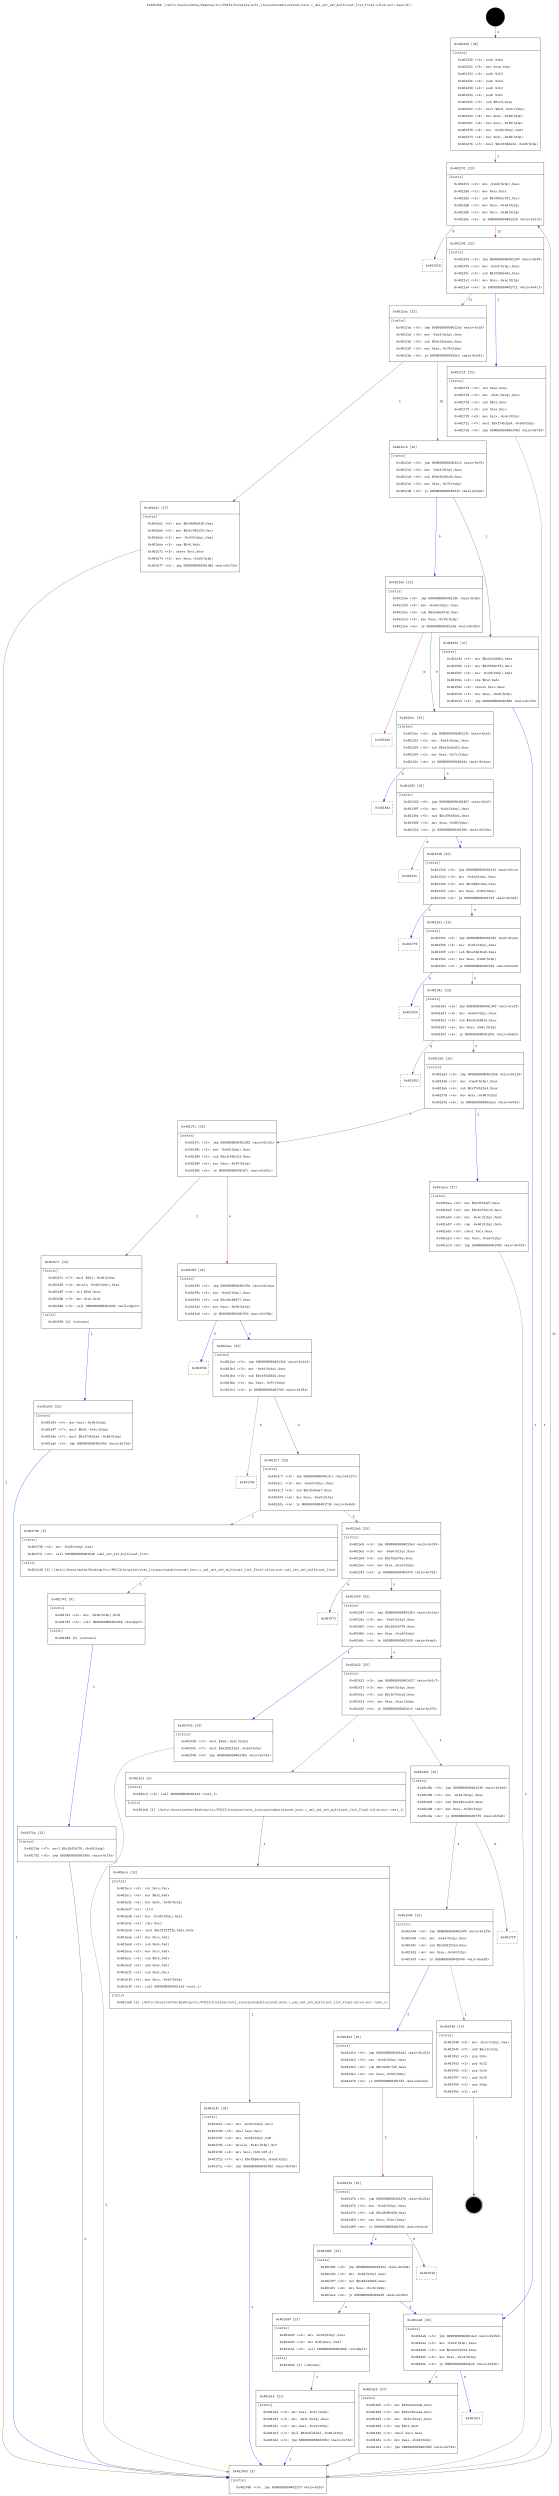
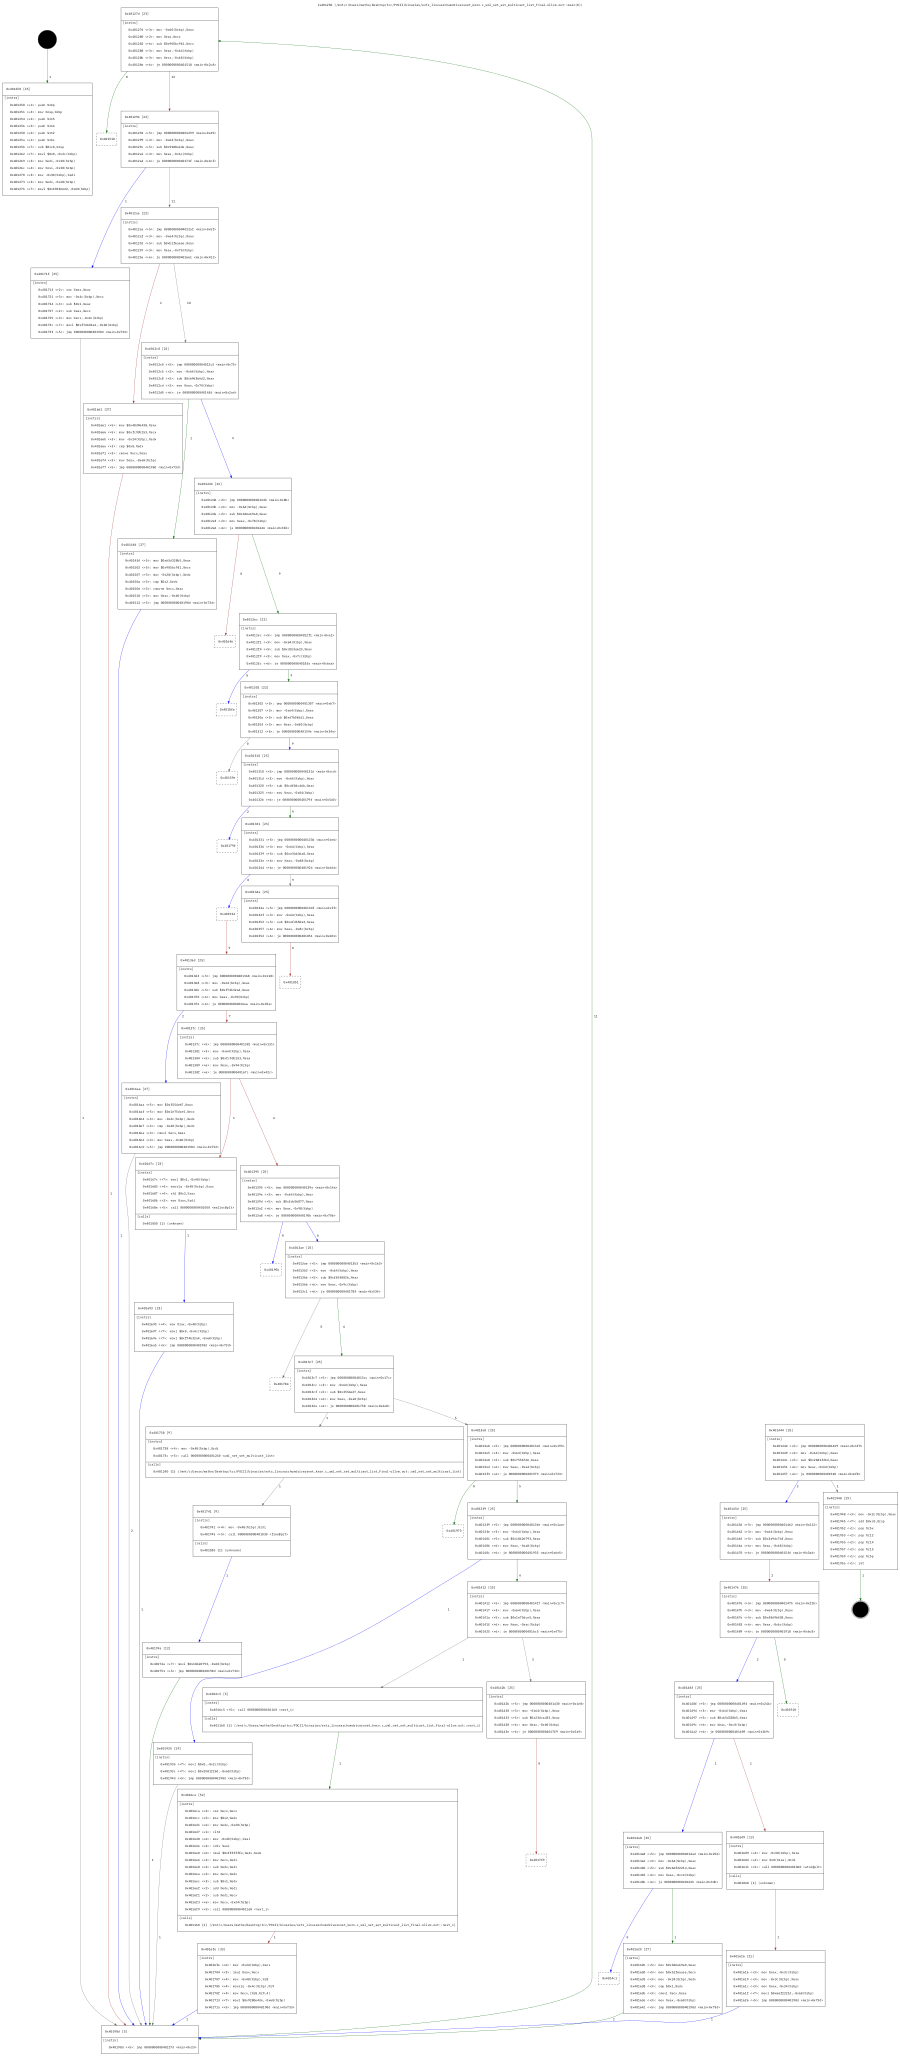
(495, 155) -> none
(473, 1045) -> (227, 936)
(533, 1516) -> (119, 1316)
(452, 1865) -> none
